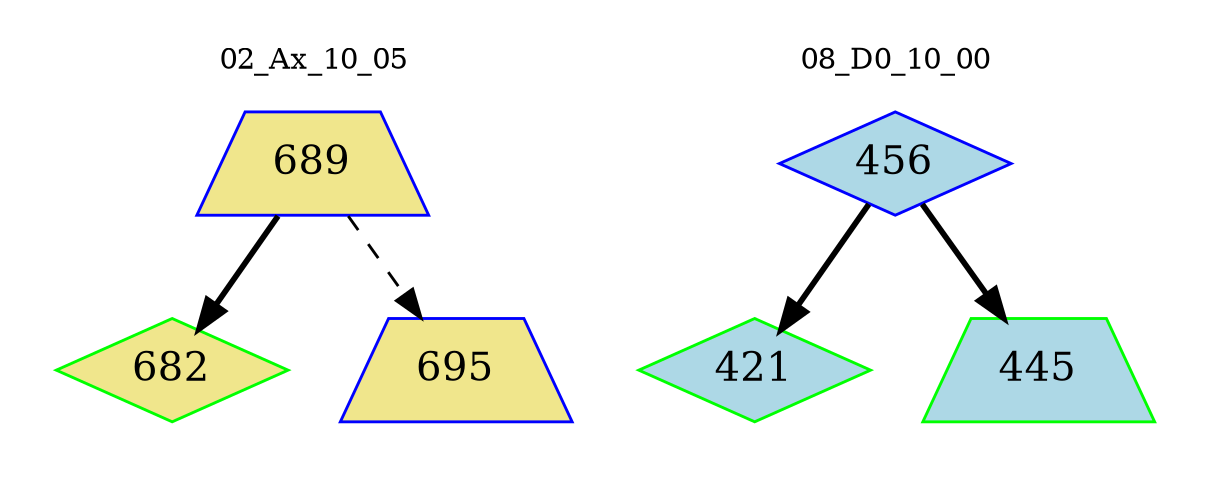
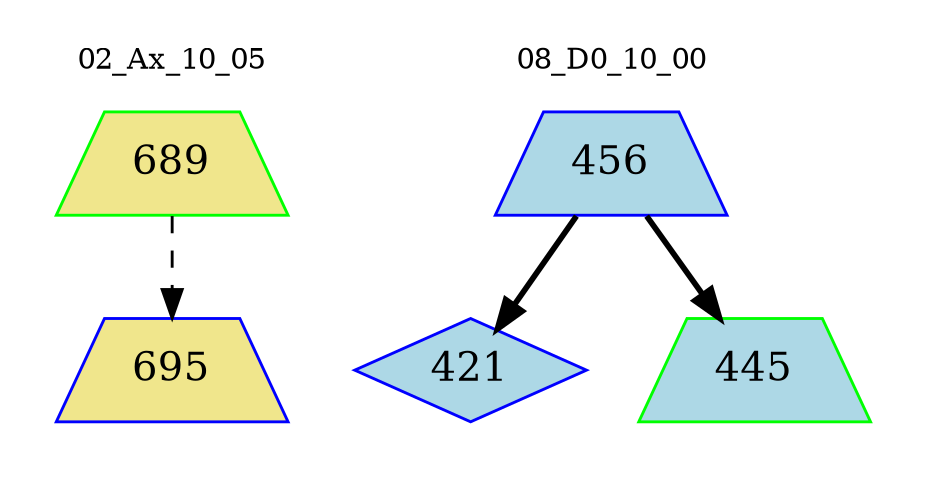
(313, 164) -> (172, 164)
(895, 164) -> (611, 164)
(172, 370) -> none
(755, 370) -> (471, 370)
